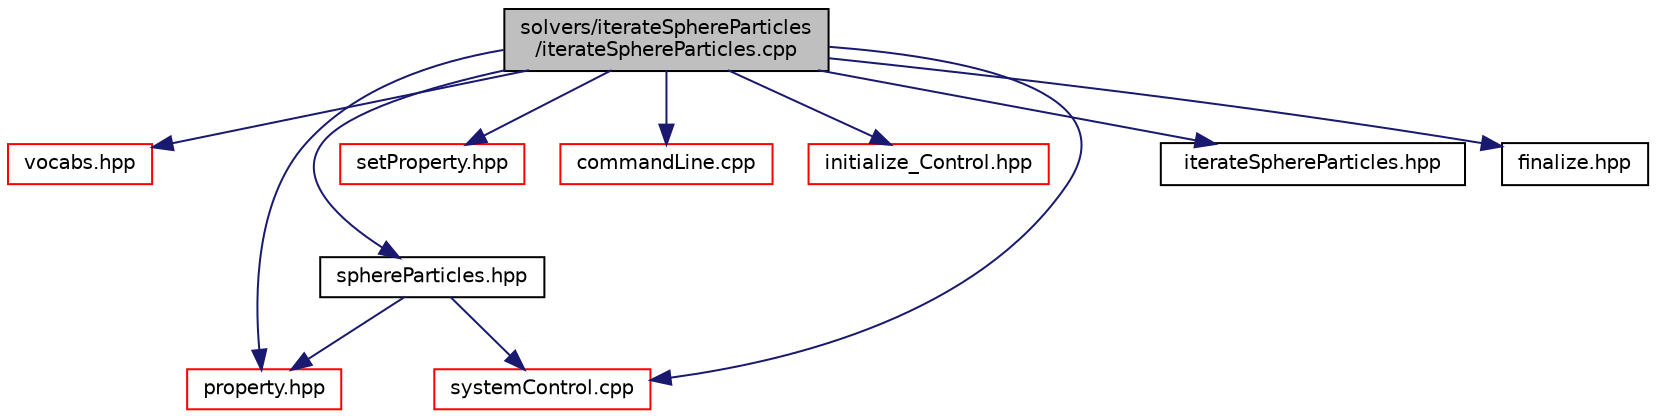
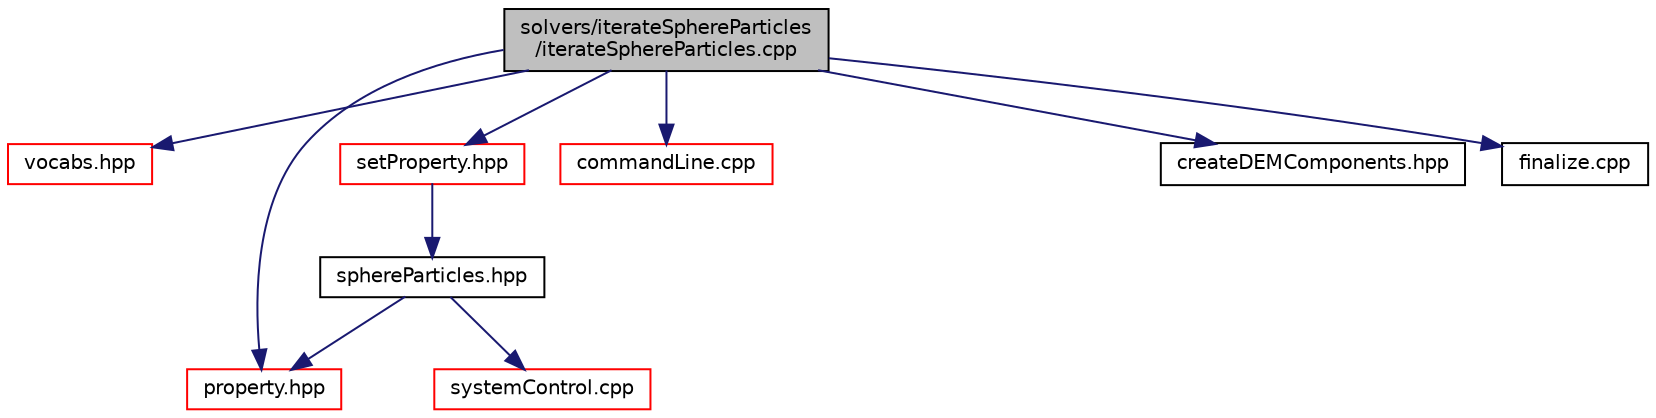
(355, 119) -> (432, 210)
(929, 164) -> none
(1313, 164) -> (1313, 164)
(1575, 164) -> (1575, 164)
(1027, 232) -> none
